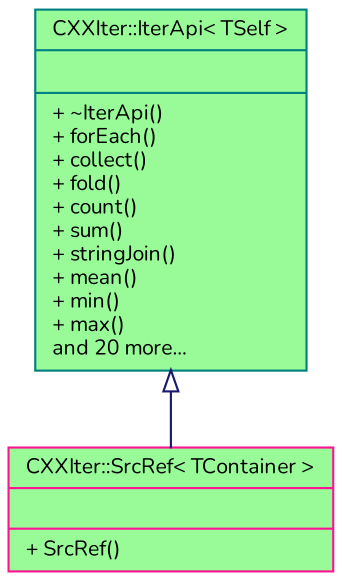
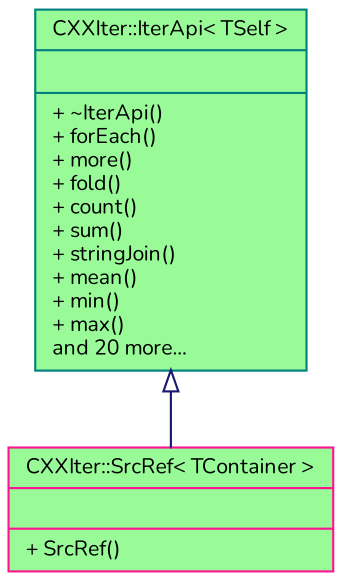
(100, 160) -> (93, 160)
